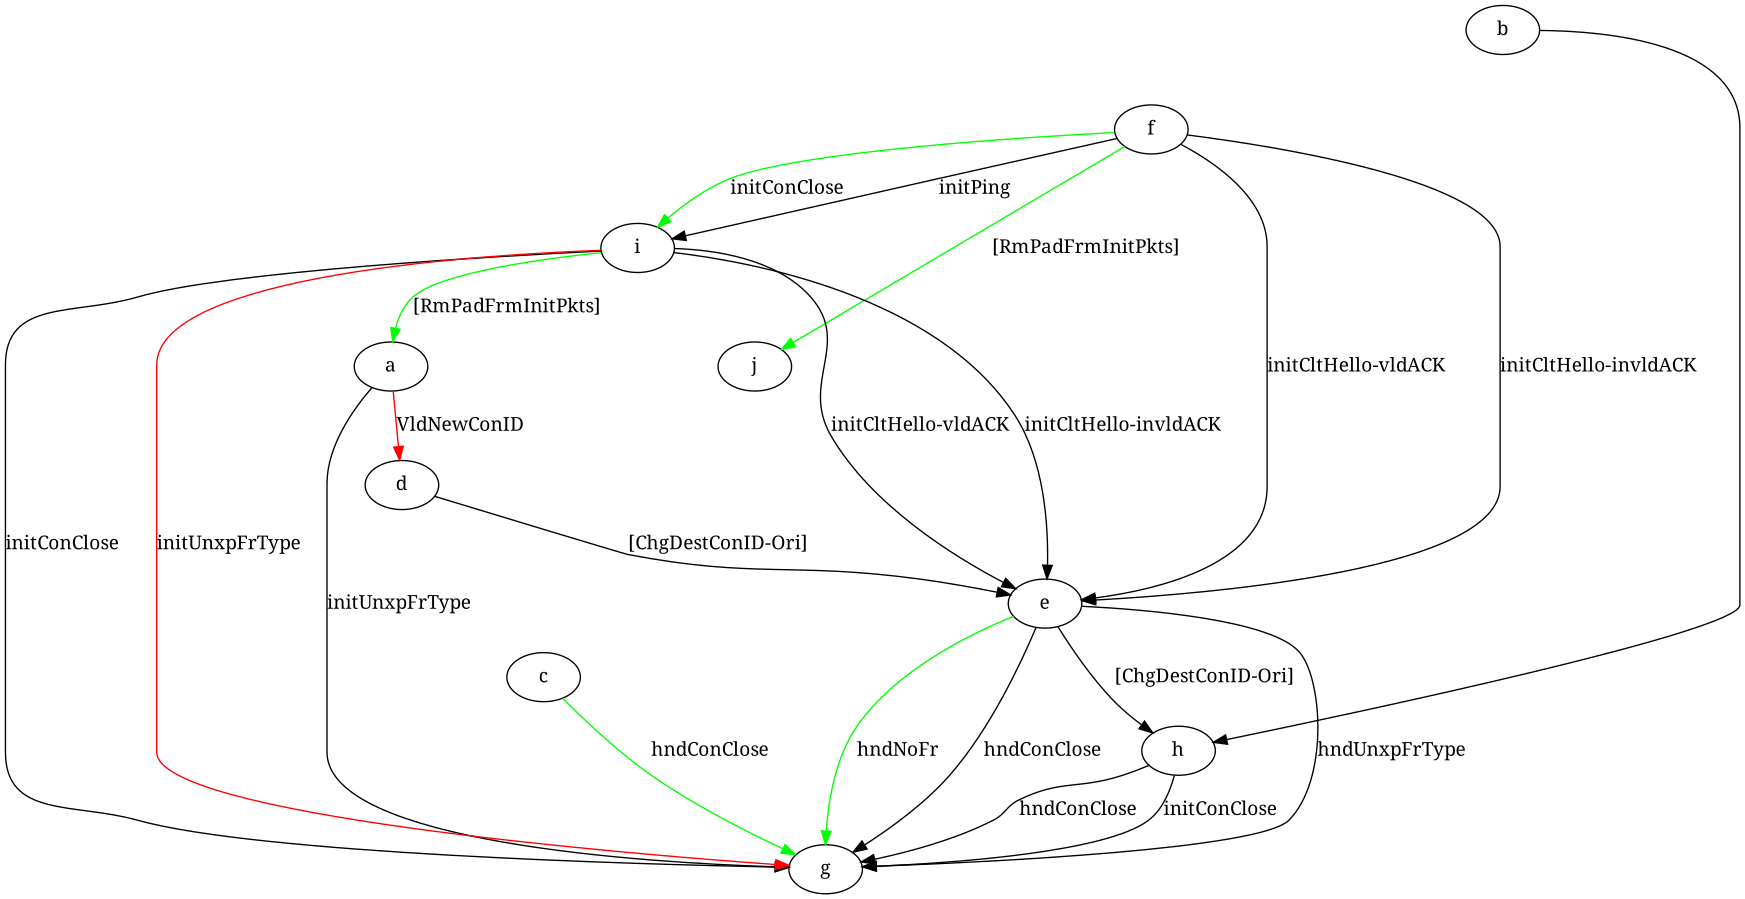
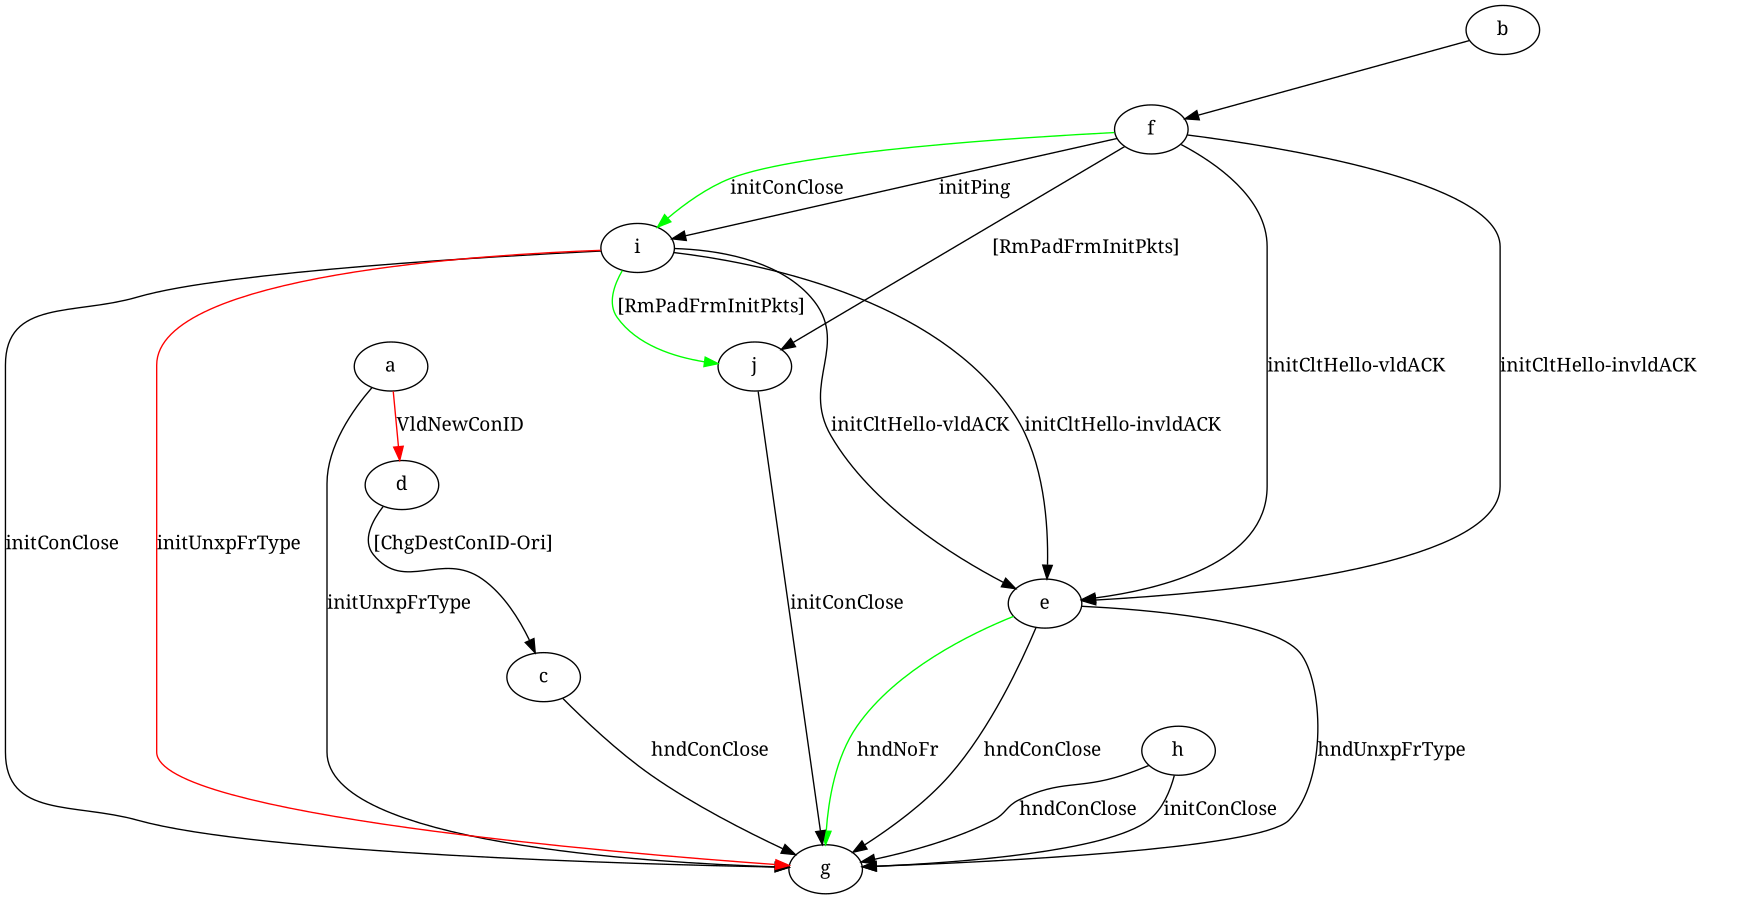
(959, 244) -> (959, 244)
(487, 270) -> (635, 335)
(1740, 510) -> (1334, 78)
(712, 566) -> (439, 569)
none -> (789, 611)
(1095, 680) -> none
(665, 785) -> (665, 785)
